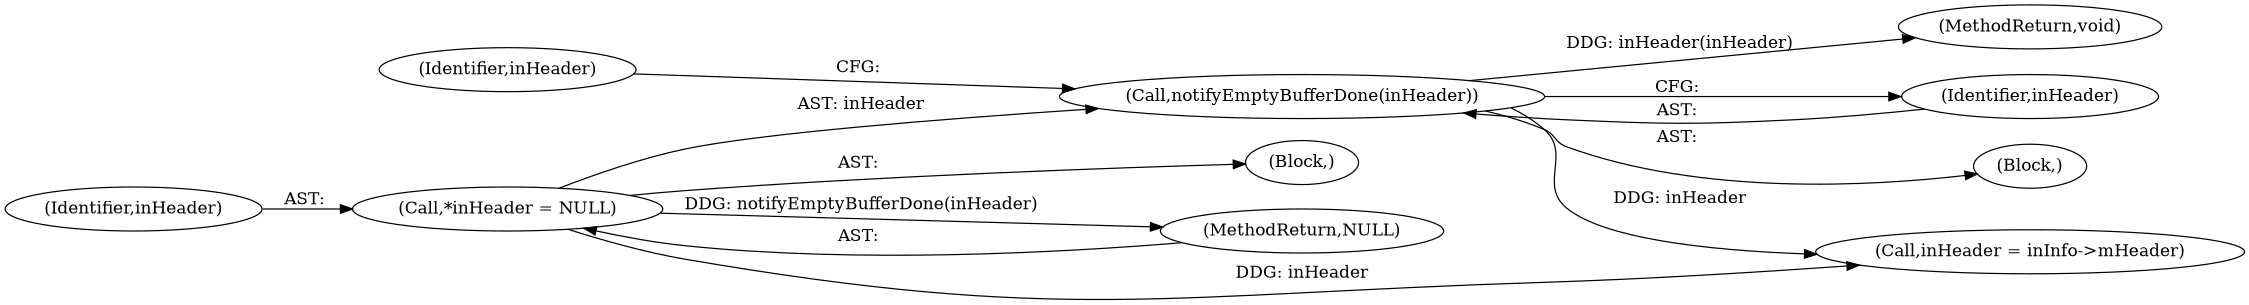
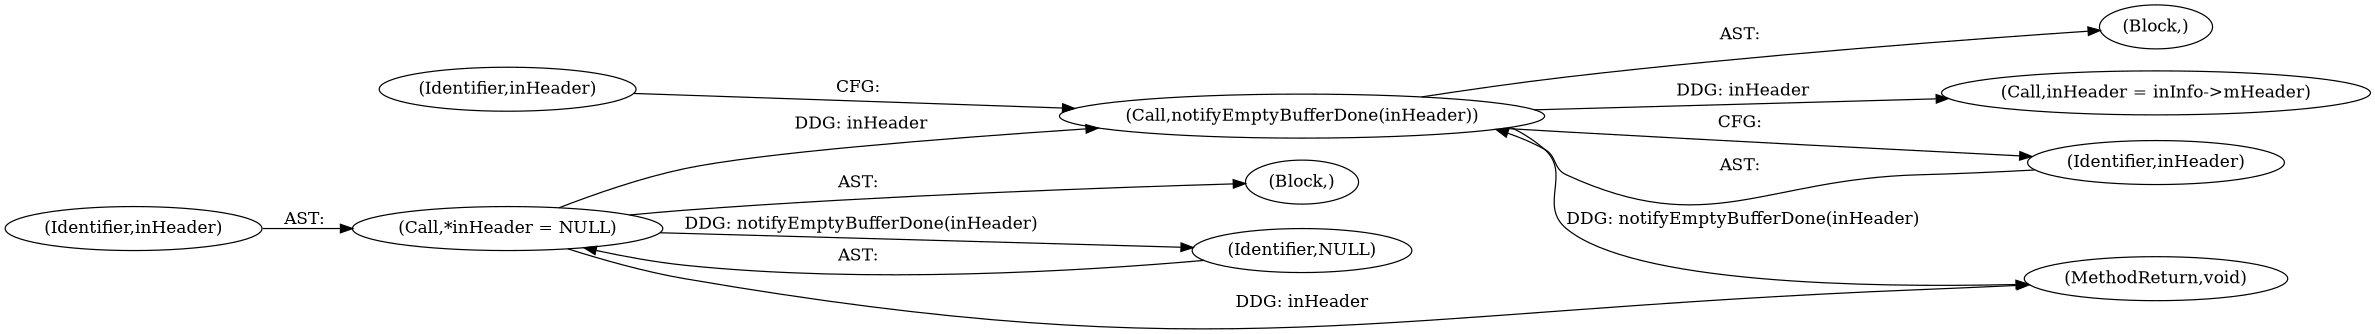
(1680, 43) -> (1743, 219)
(861, 105) -> (861, 124)
(1302, 231) -> (1302, 251)
(1204, 297) -> (1289, 327)
